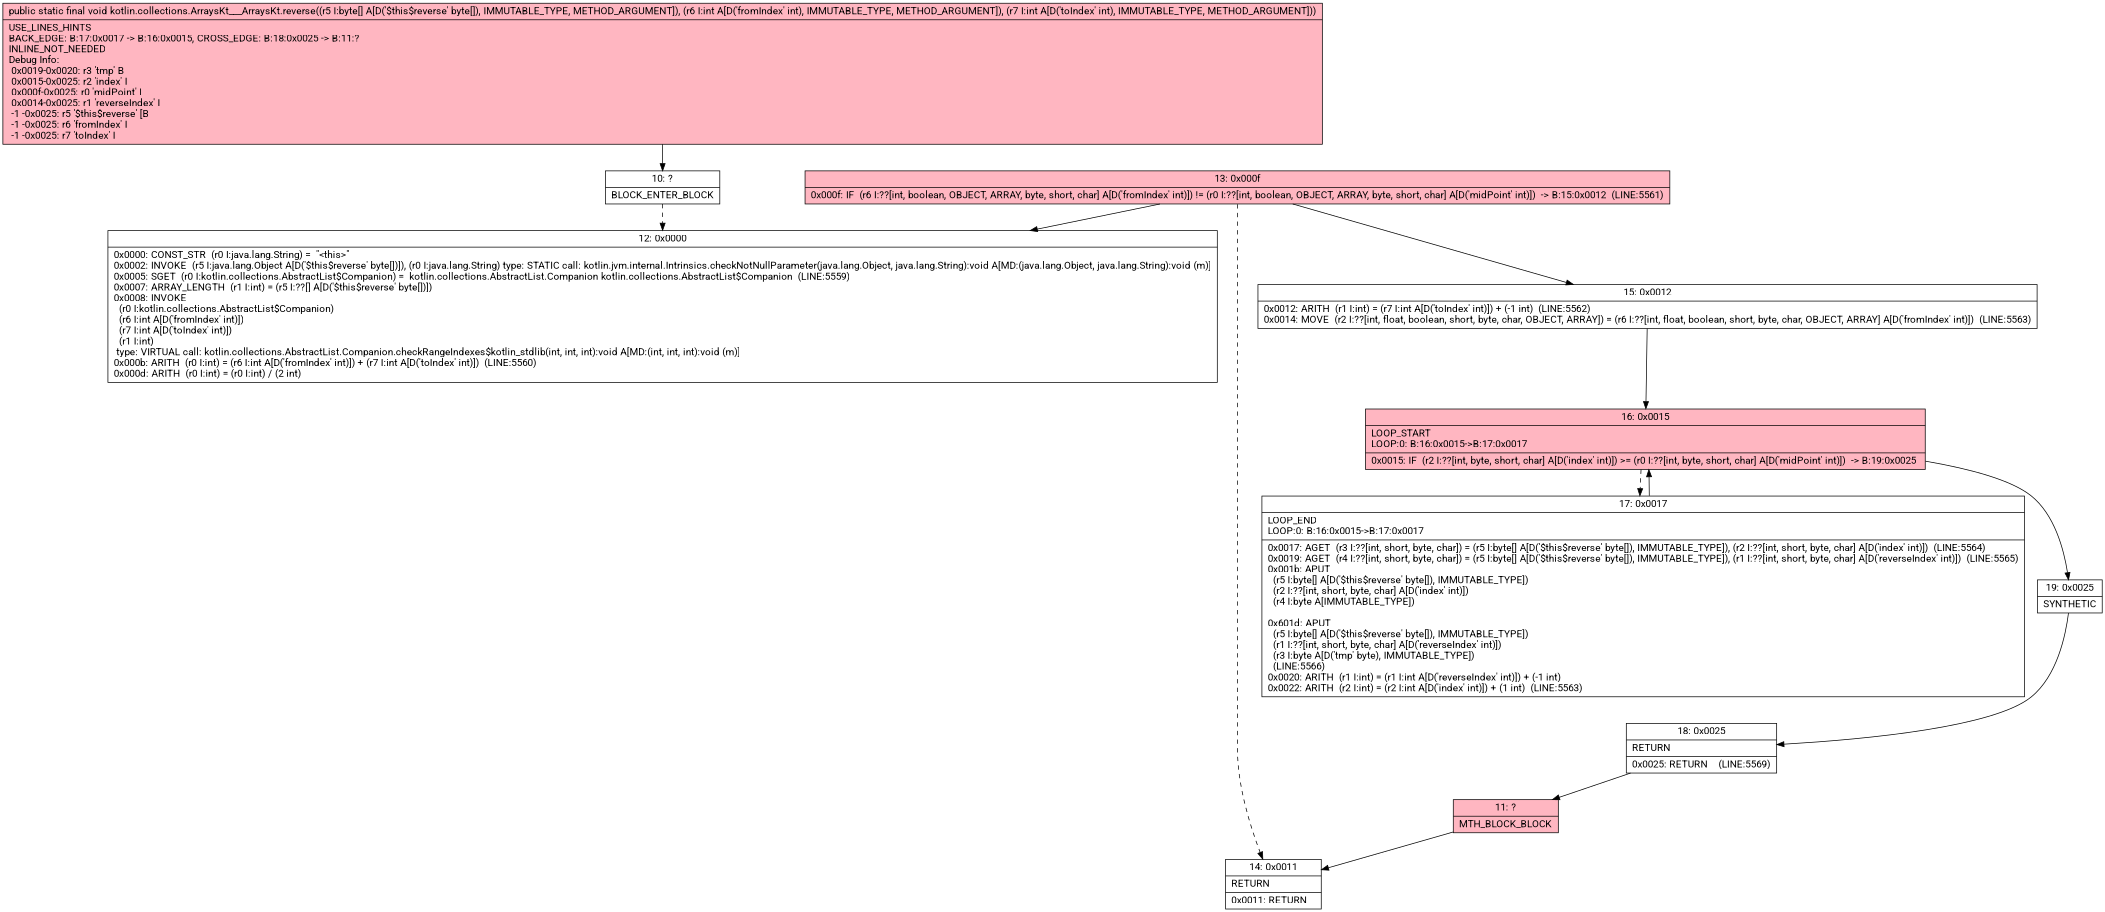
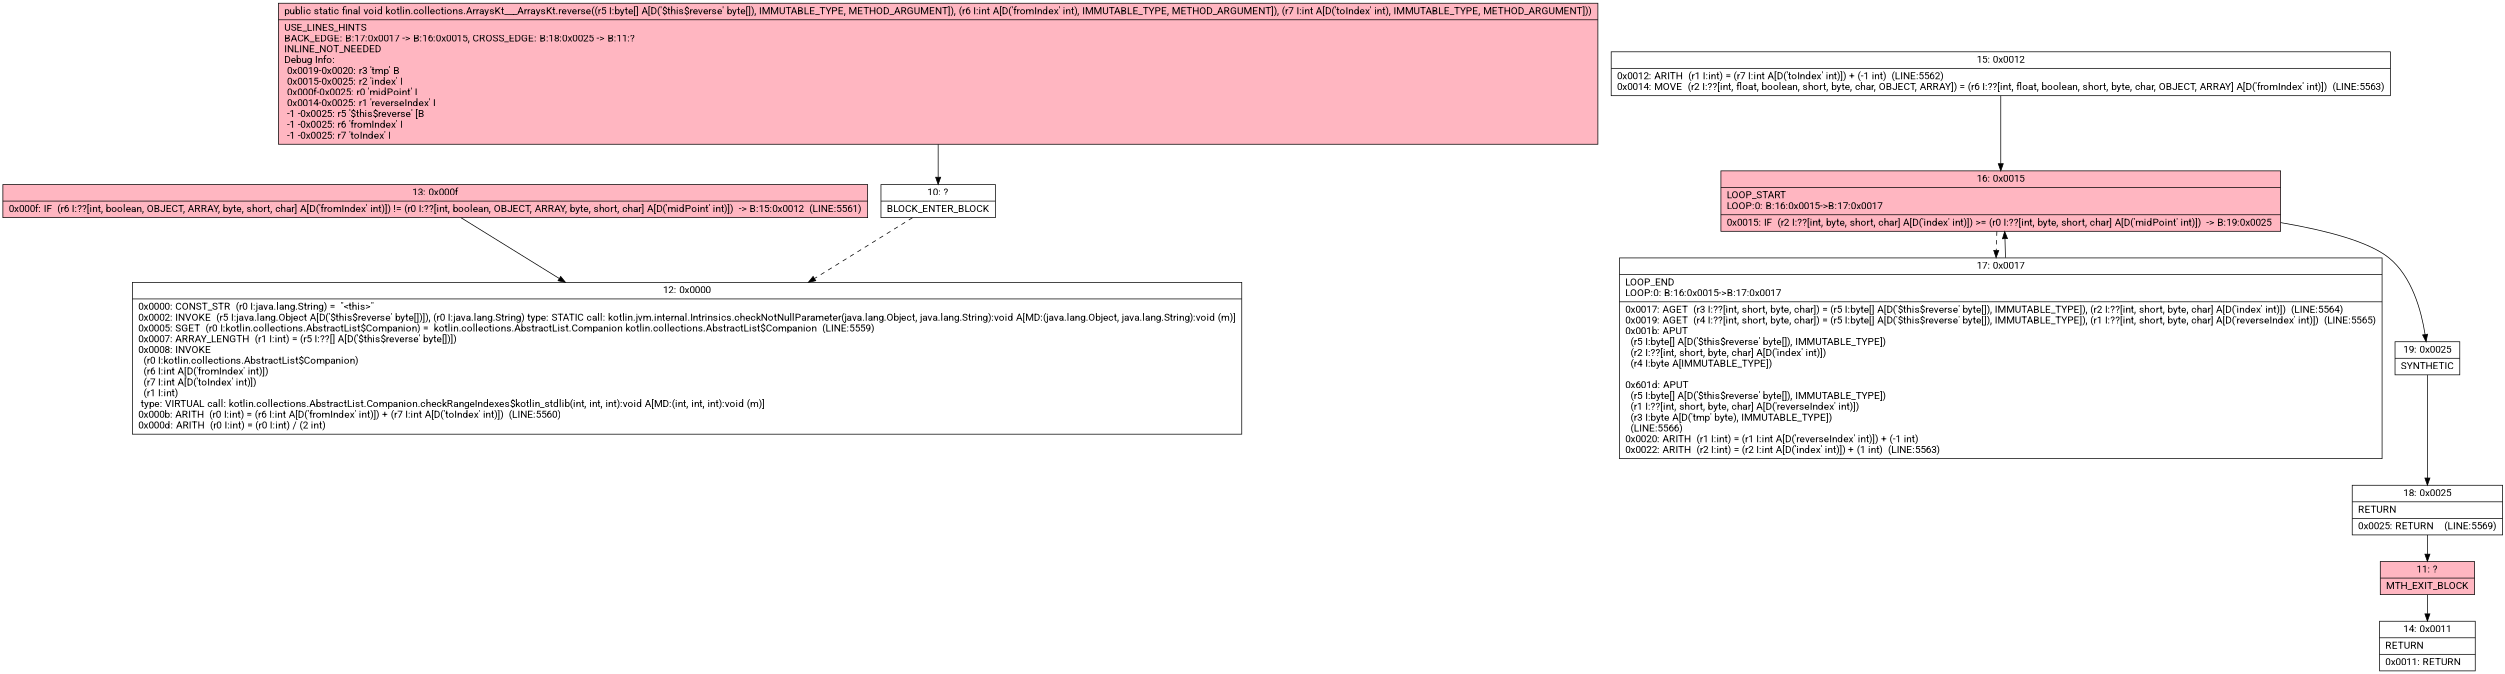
(1430, 243) -> none
(1237, 530) -> none
(1506, 824) -> (2427, 586)
